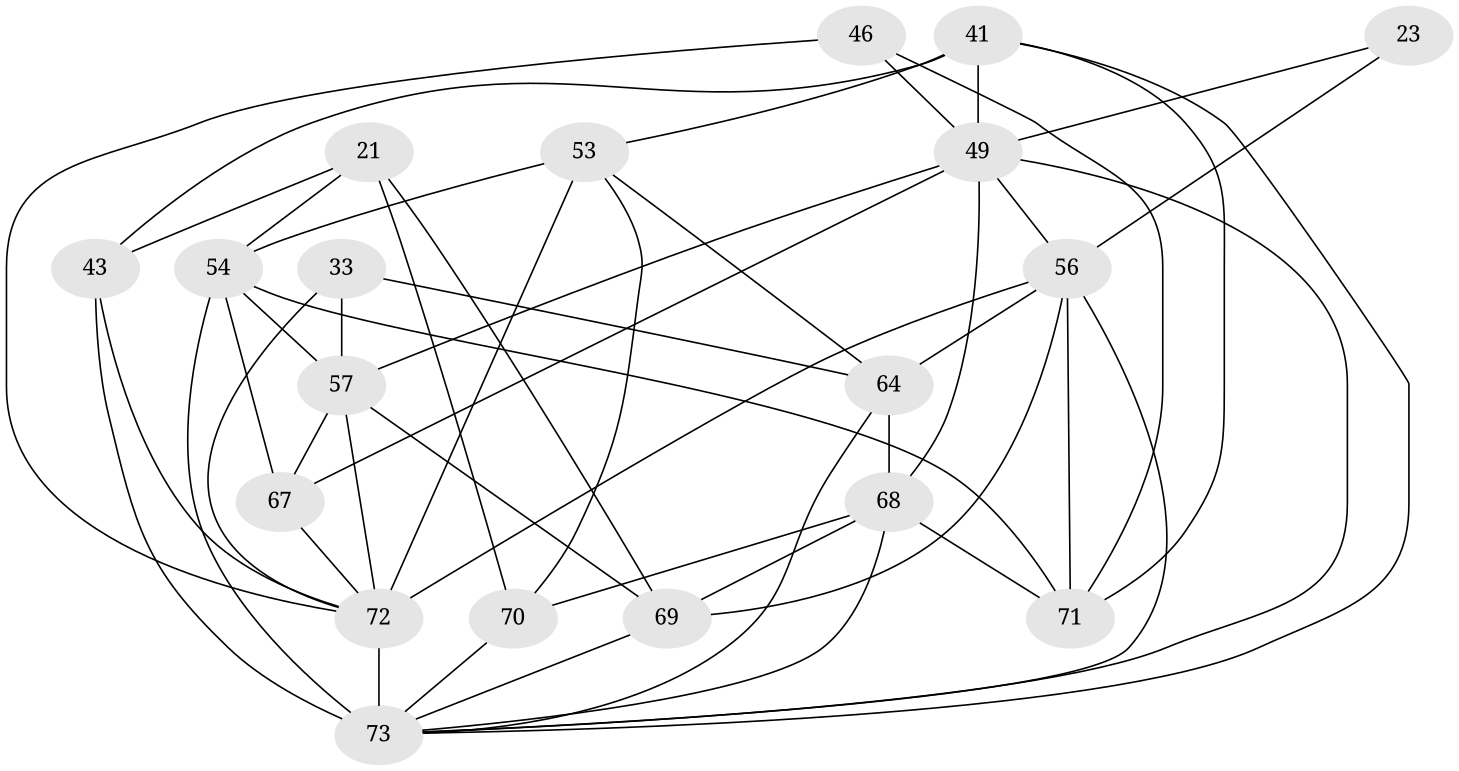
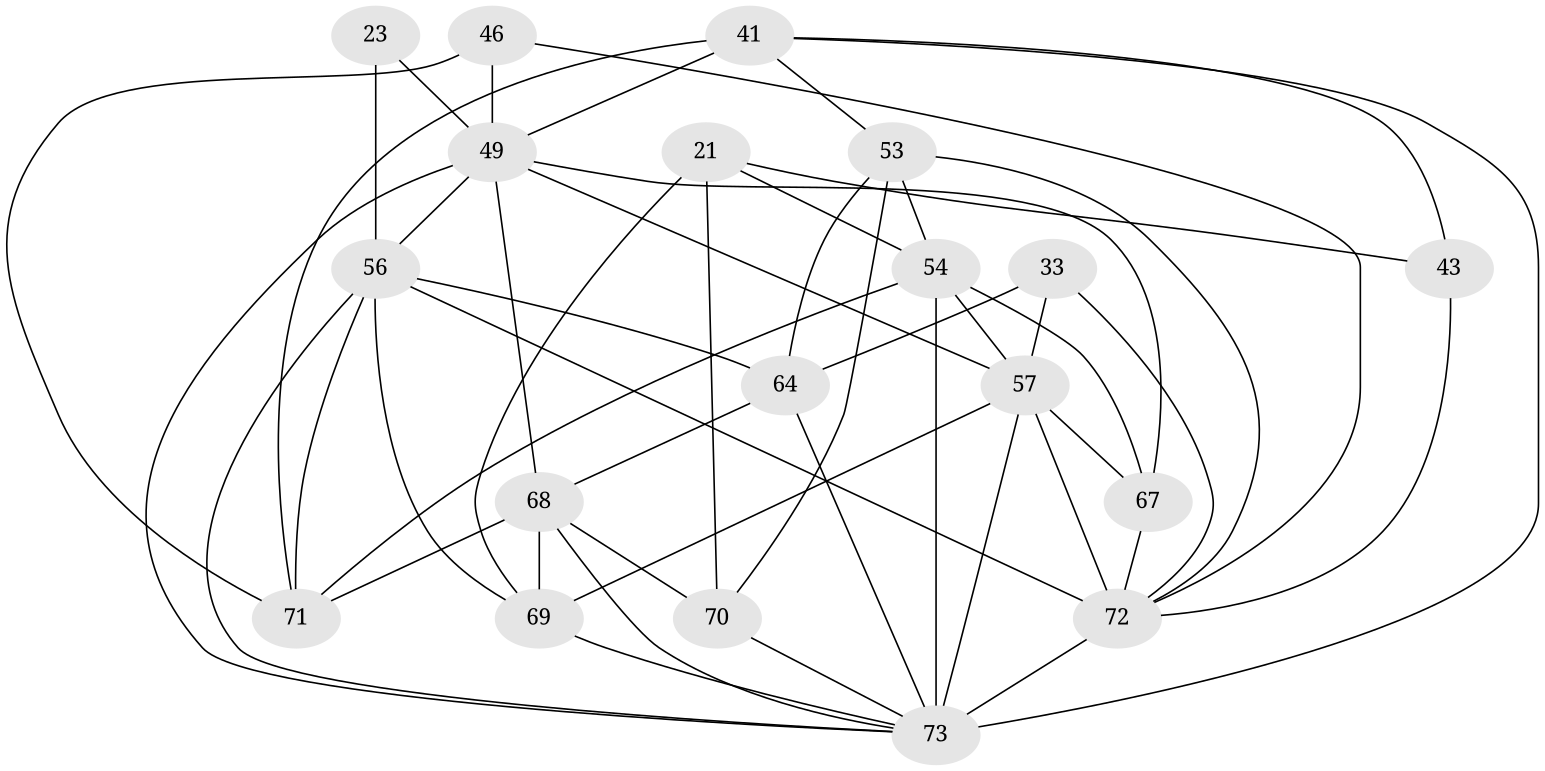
(145, 539) -> (979, 568)
